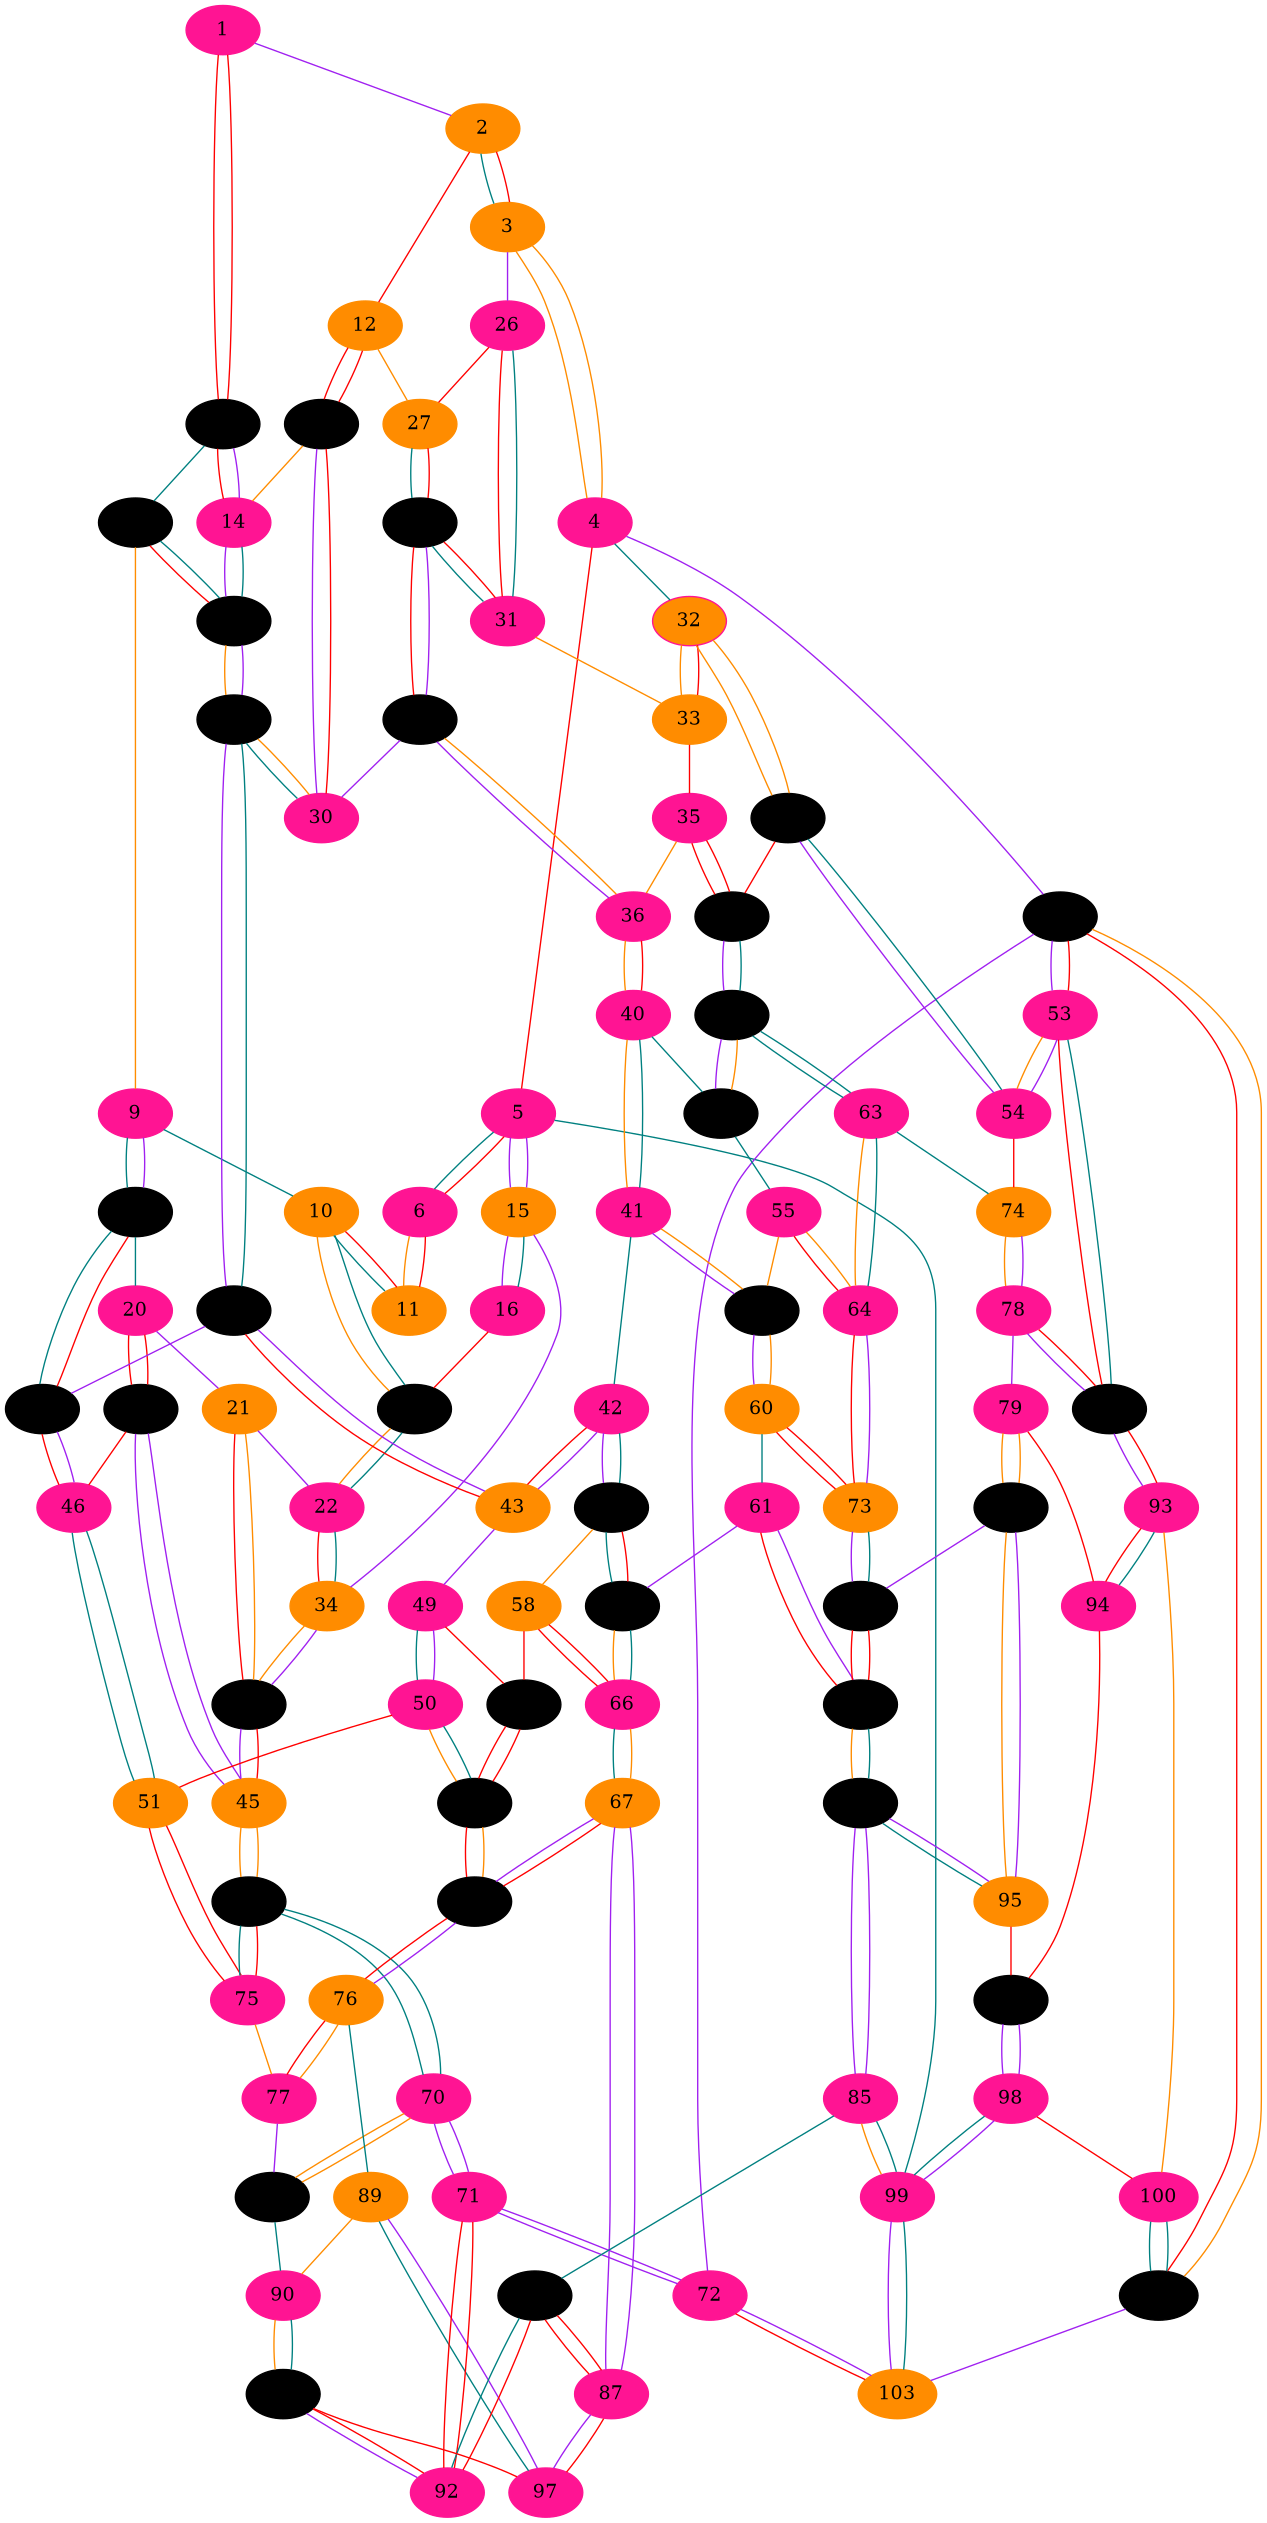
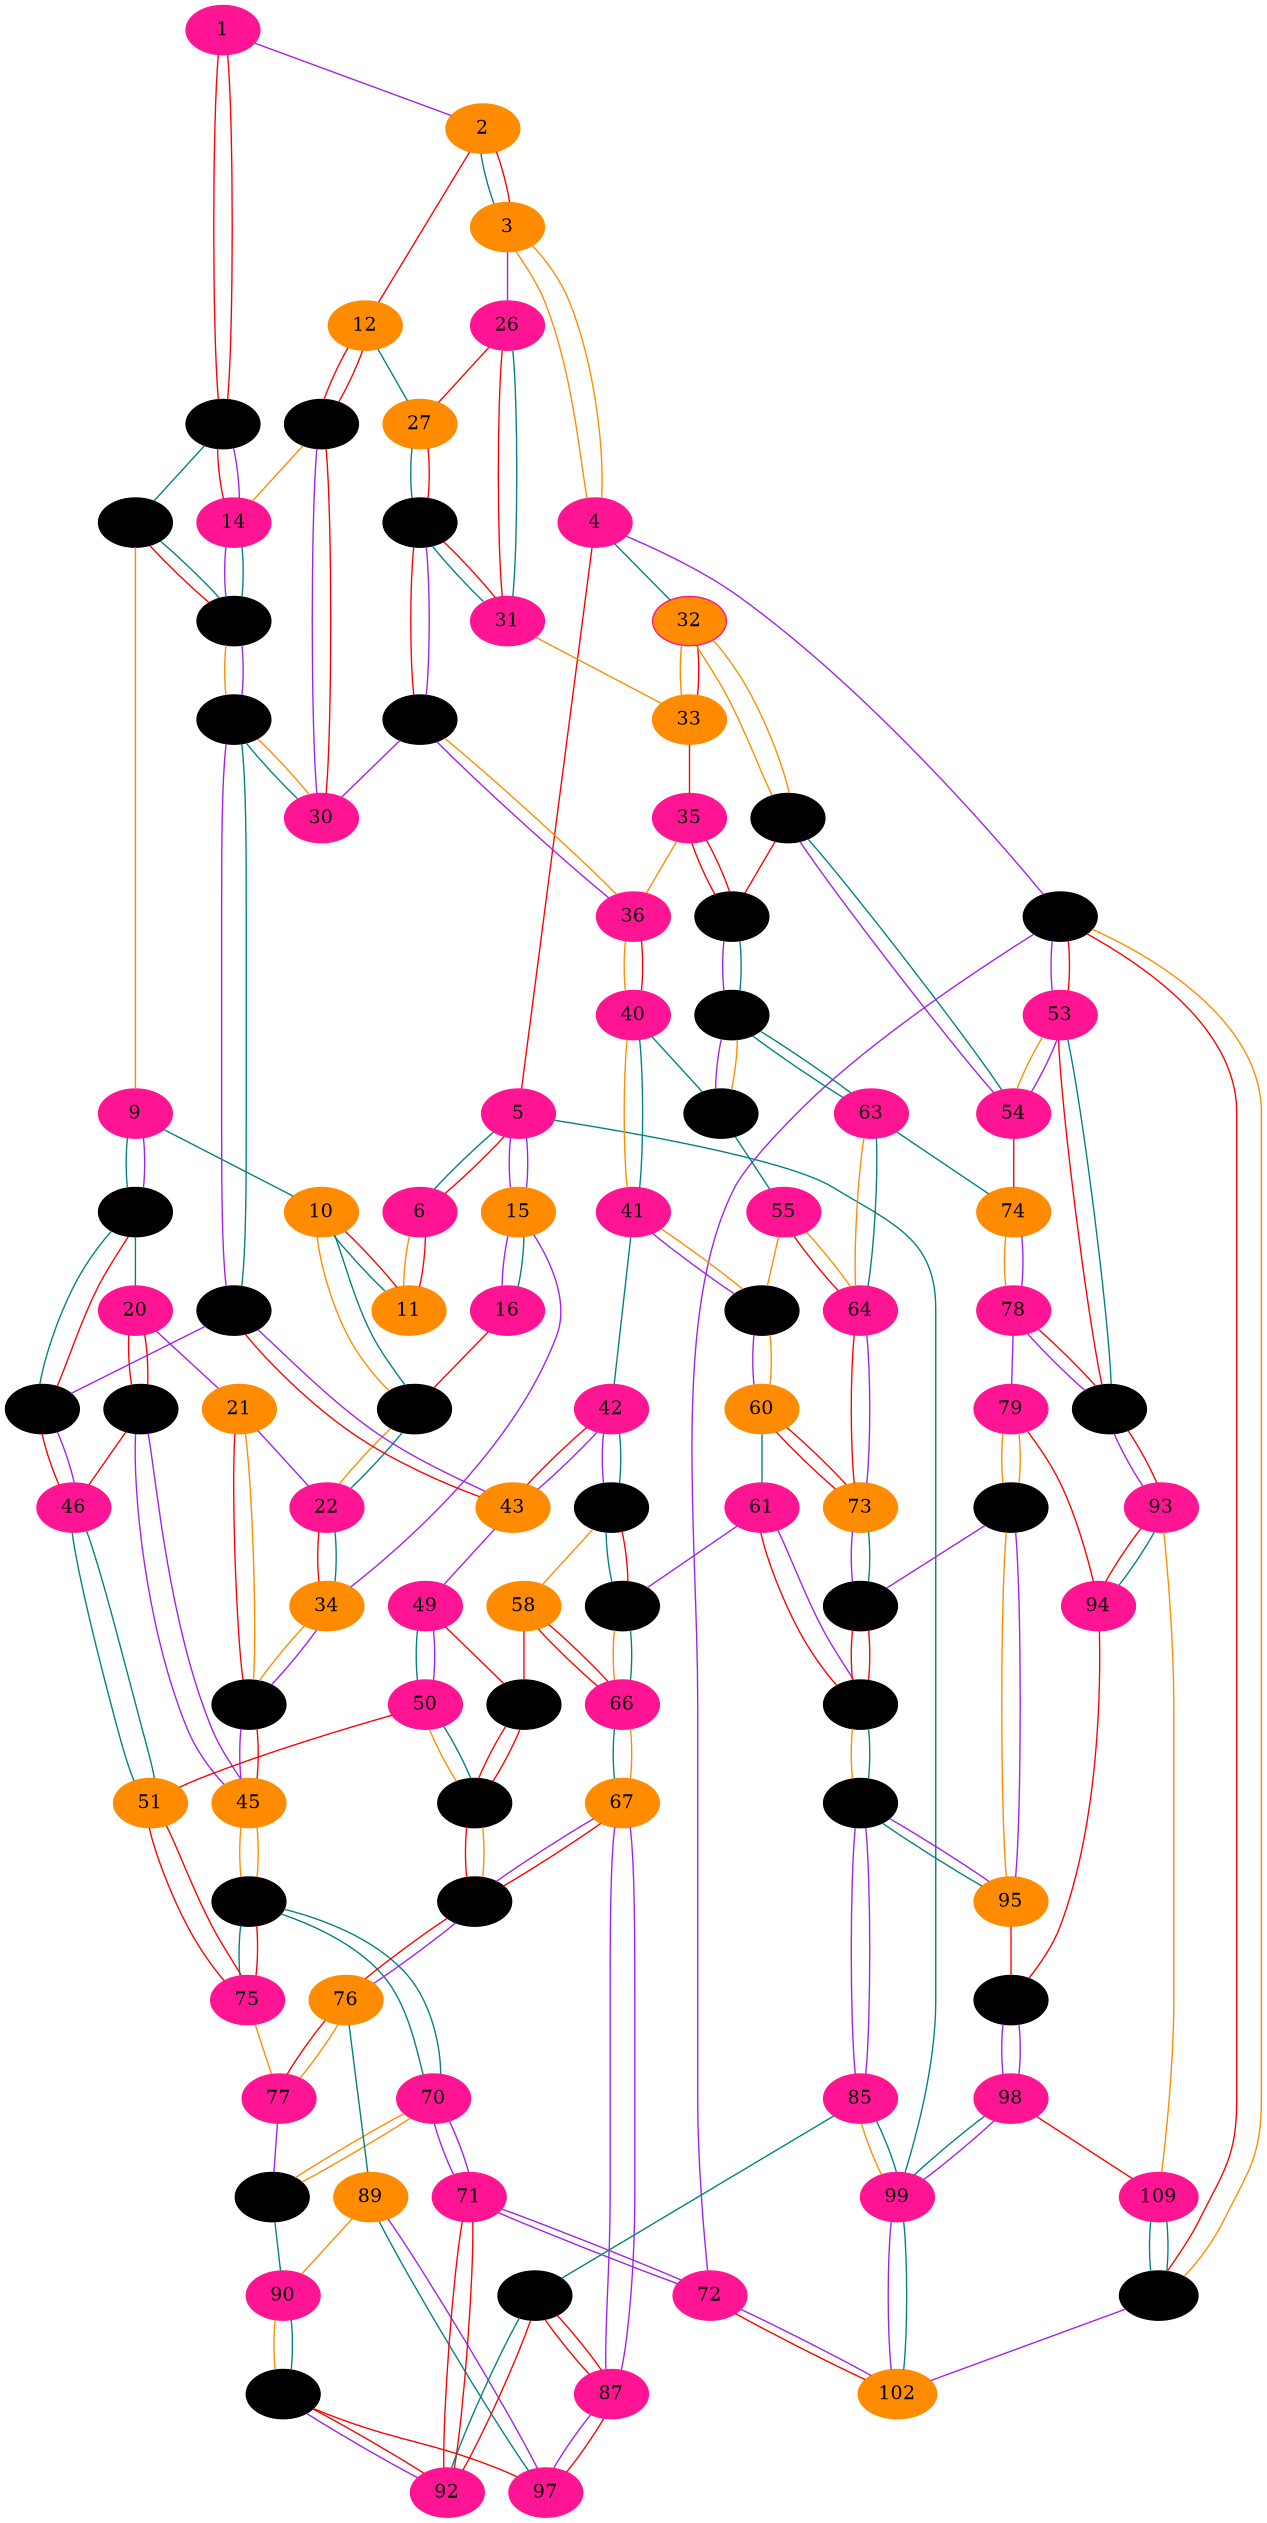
(393, 375) -> (393, 375)
(1159, 2197) -> (1159, 2197)
(897, 2394) -> (897, 2394)
